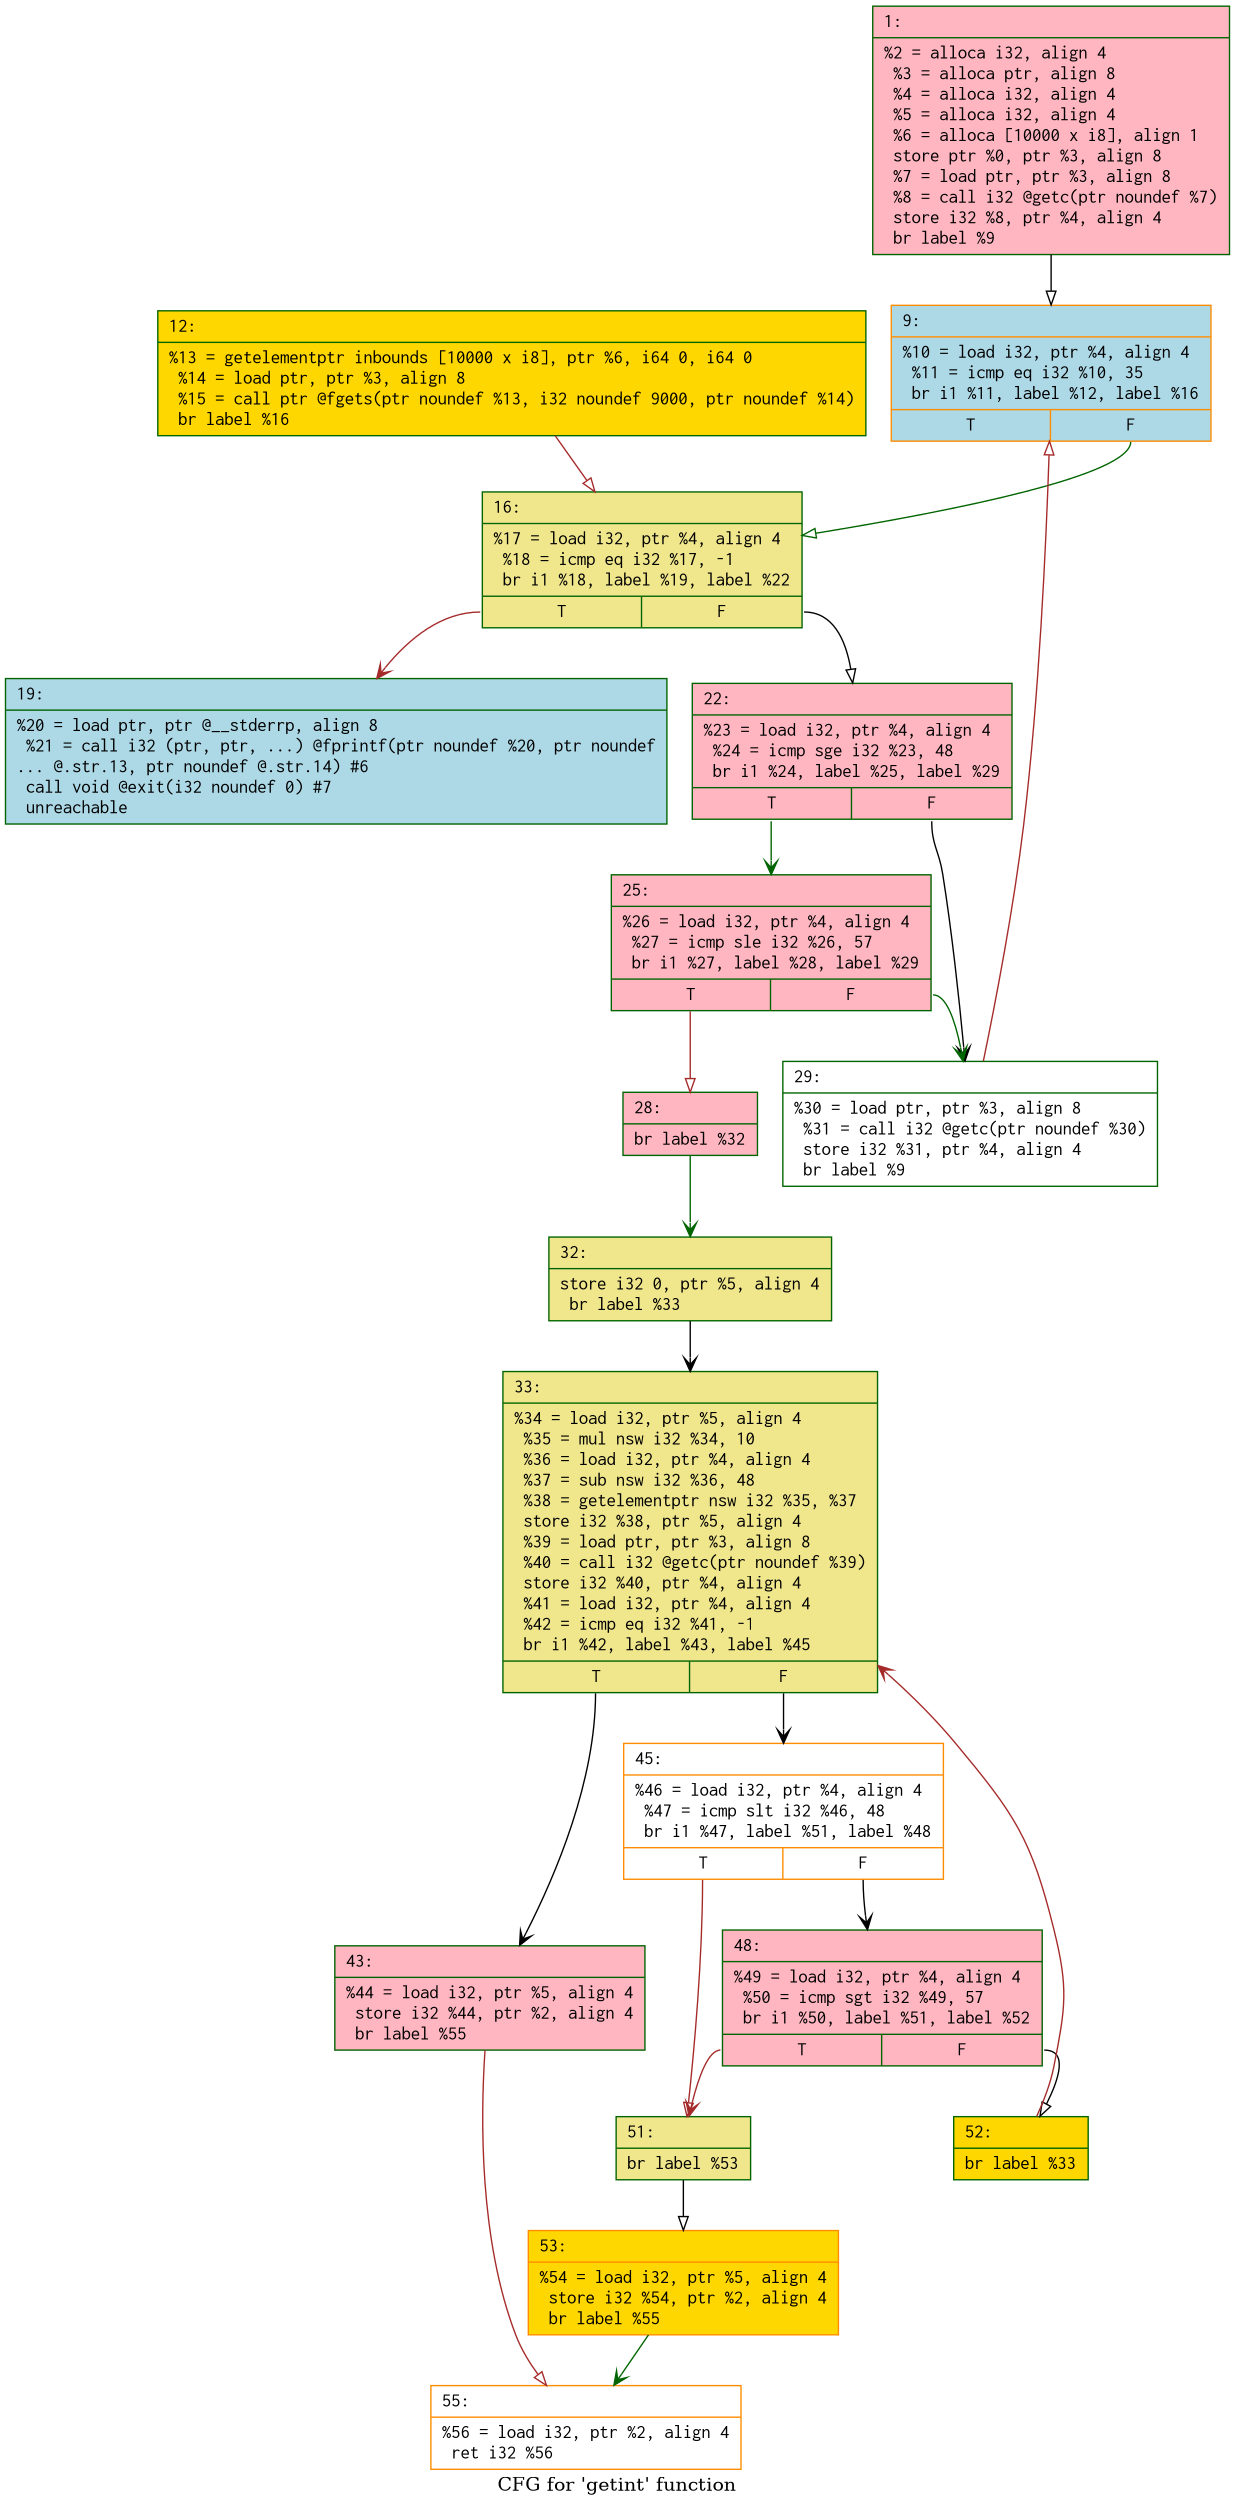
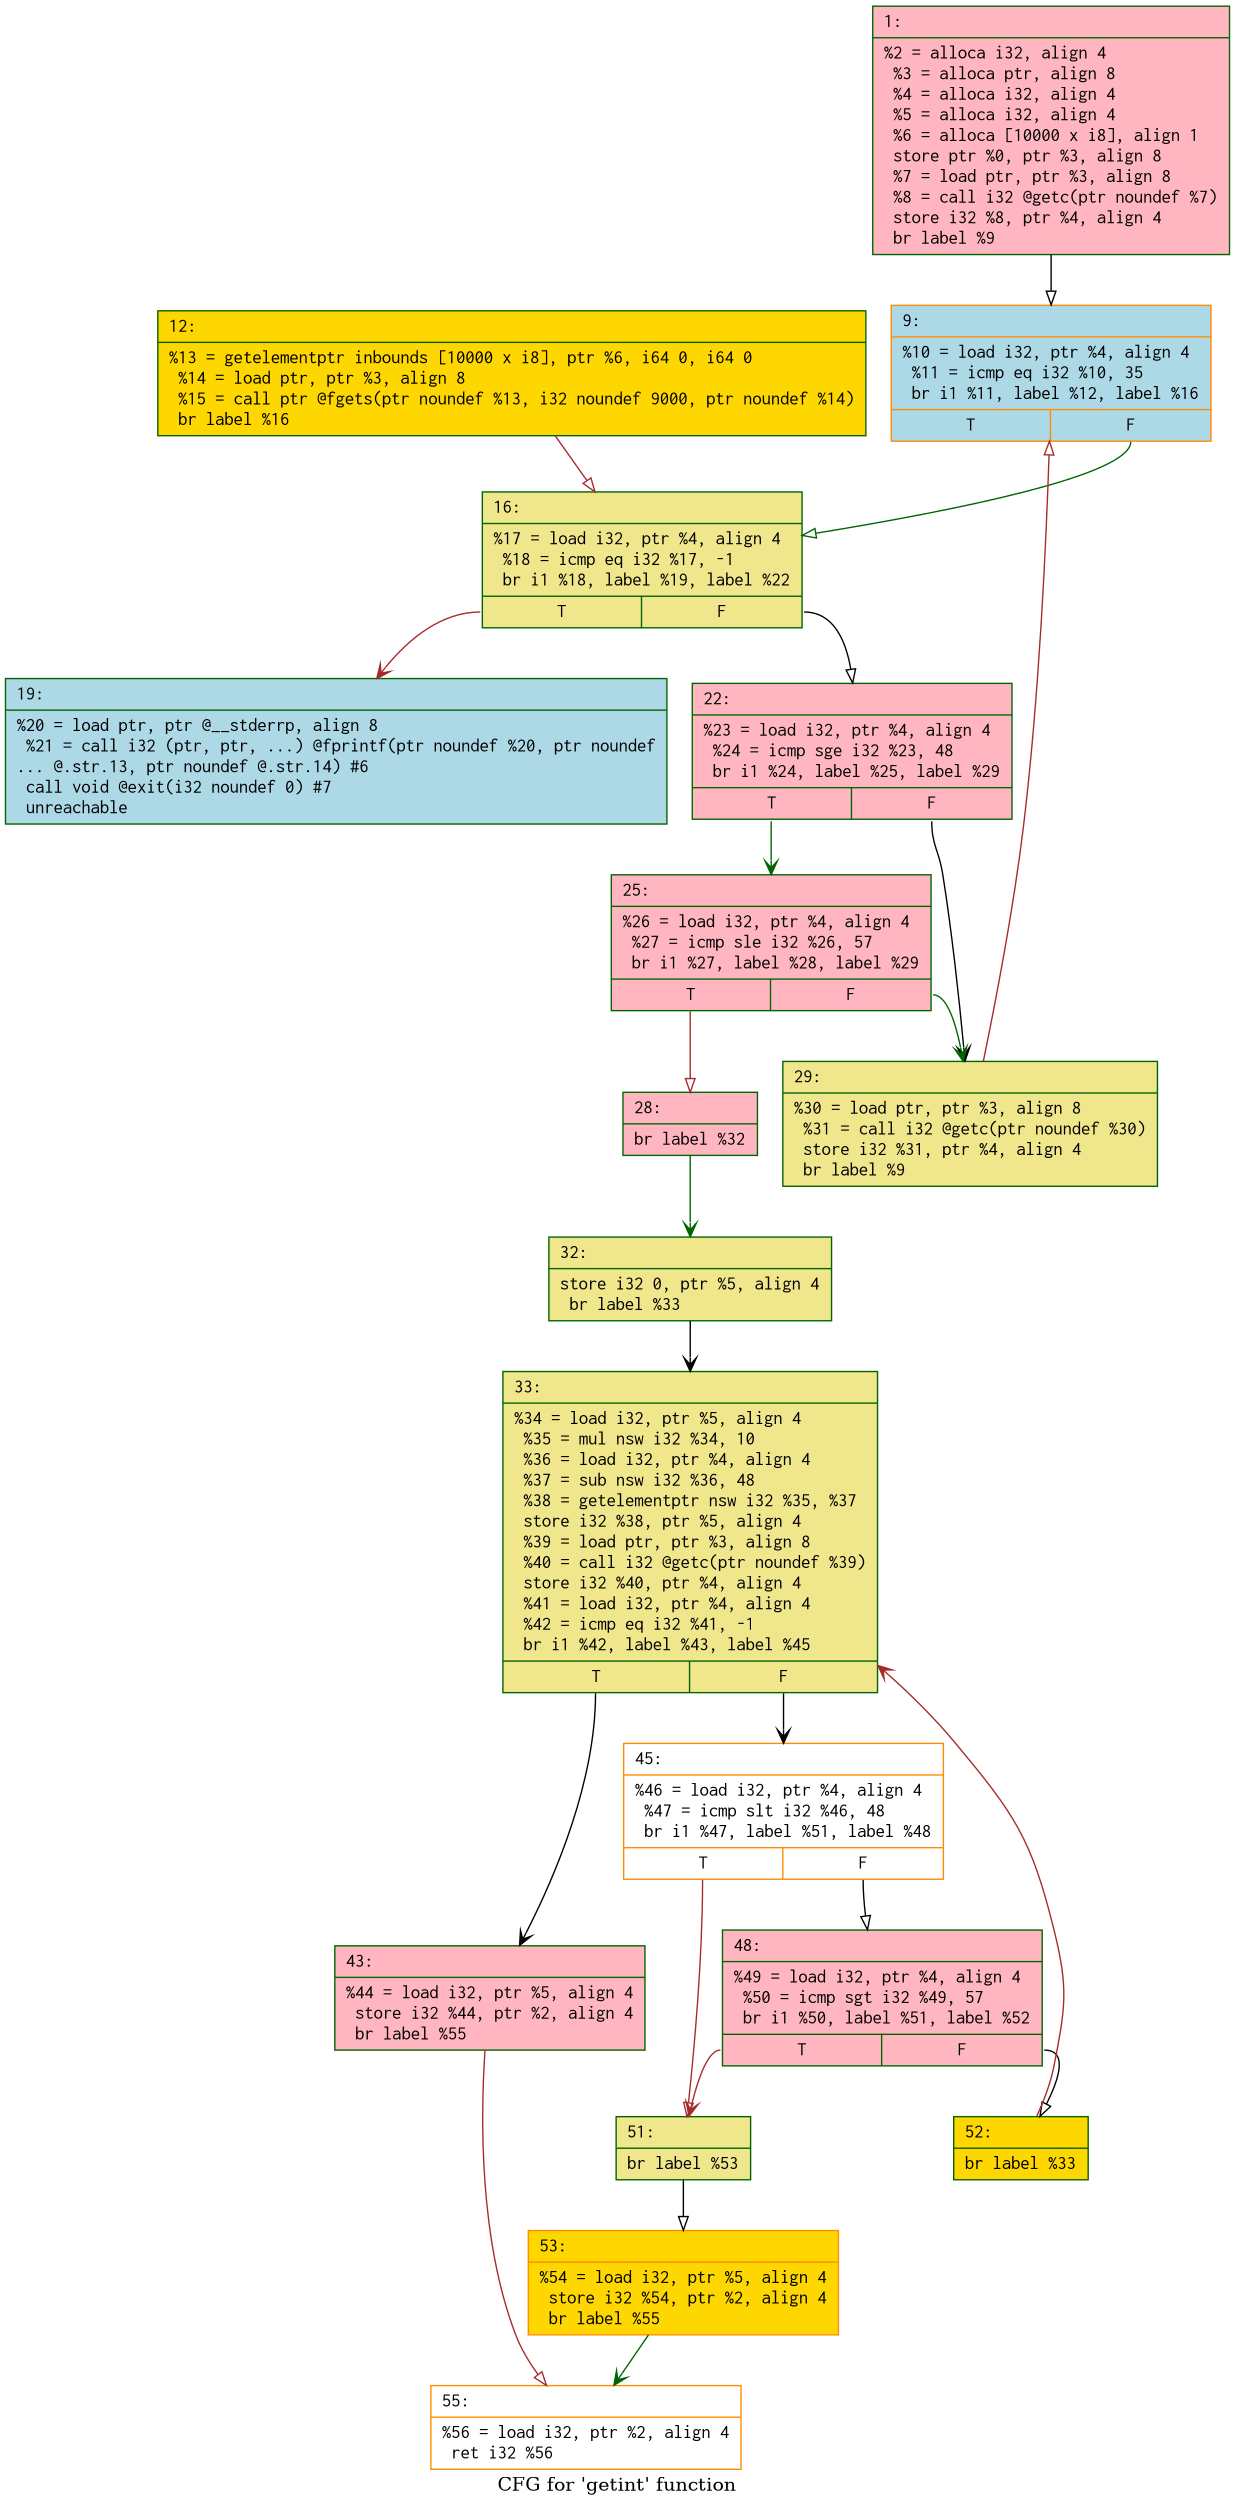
(970, 1124) -> (970, 1124)
(864, 1898) -> (864, 1898)
